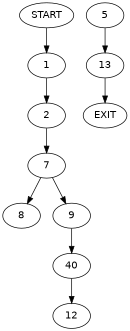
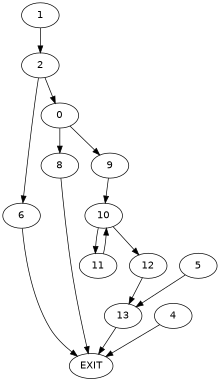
(47, 15) -> none
(47, 166) -> (60, 116)
none -> (22, 216)
none -> (71, 263)
(72, 266) -> (104, 216)
none -> (98, 266)
none -> (137, 288)
none -> (173, 316)
